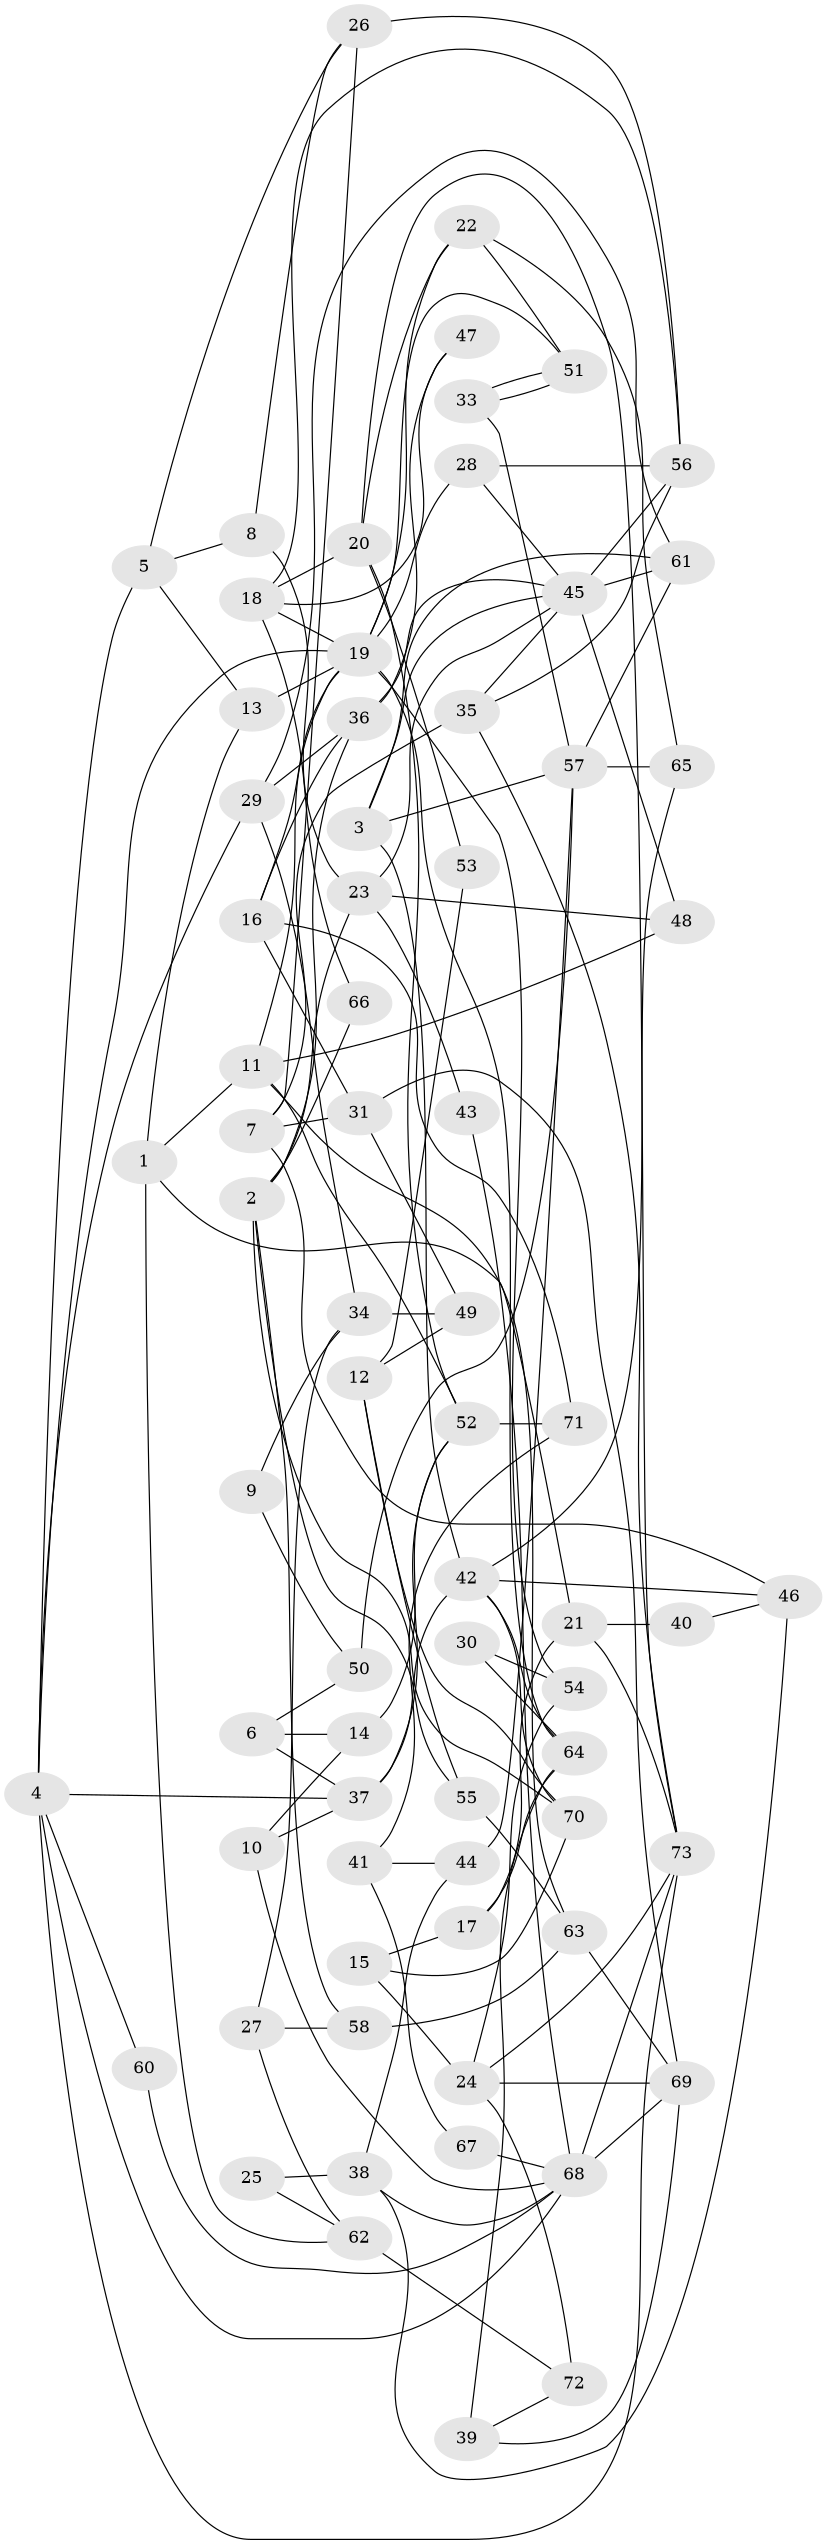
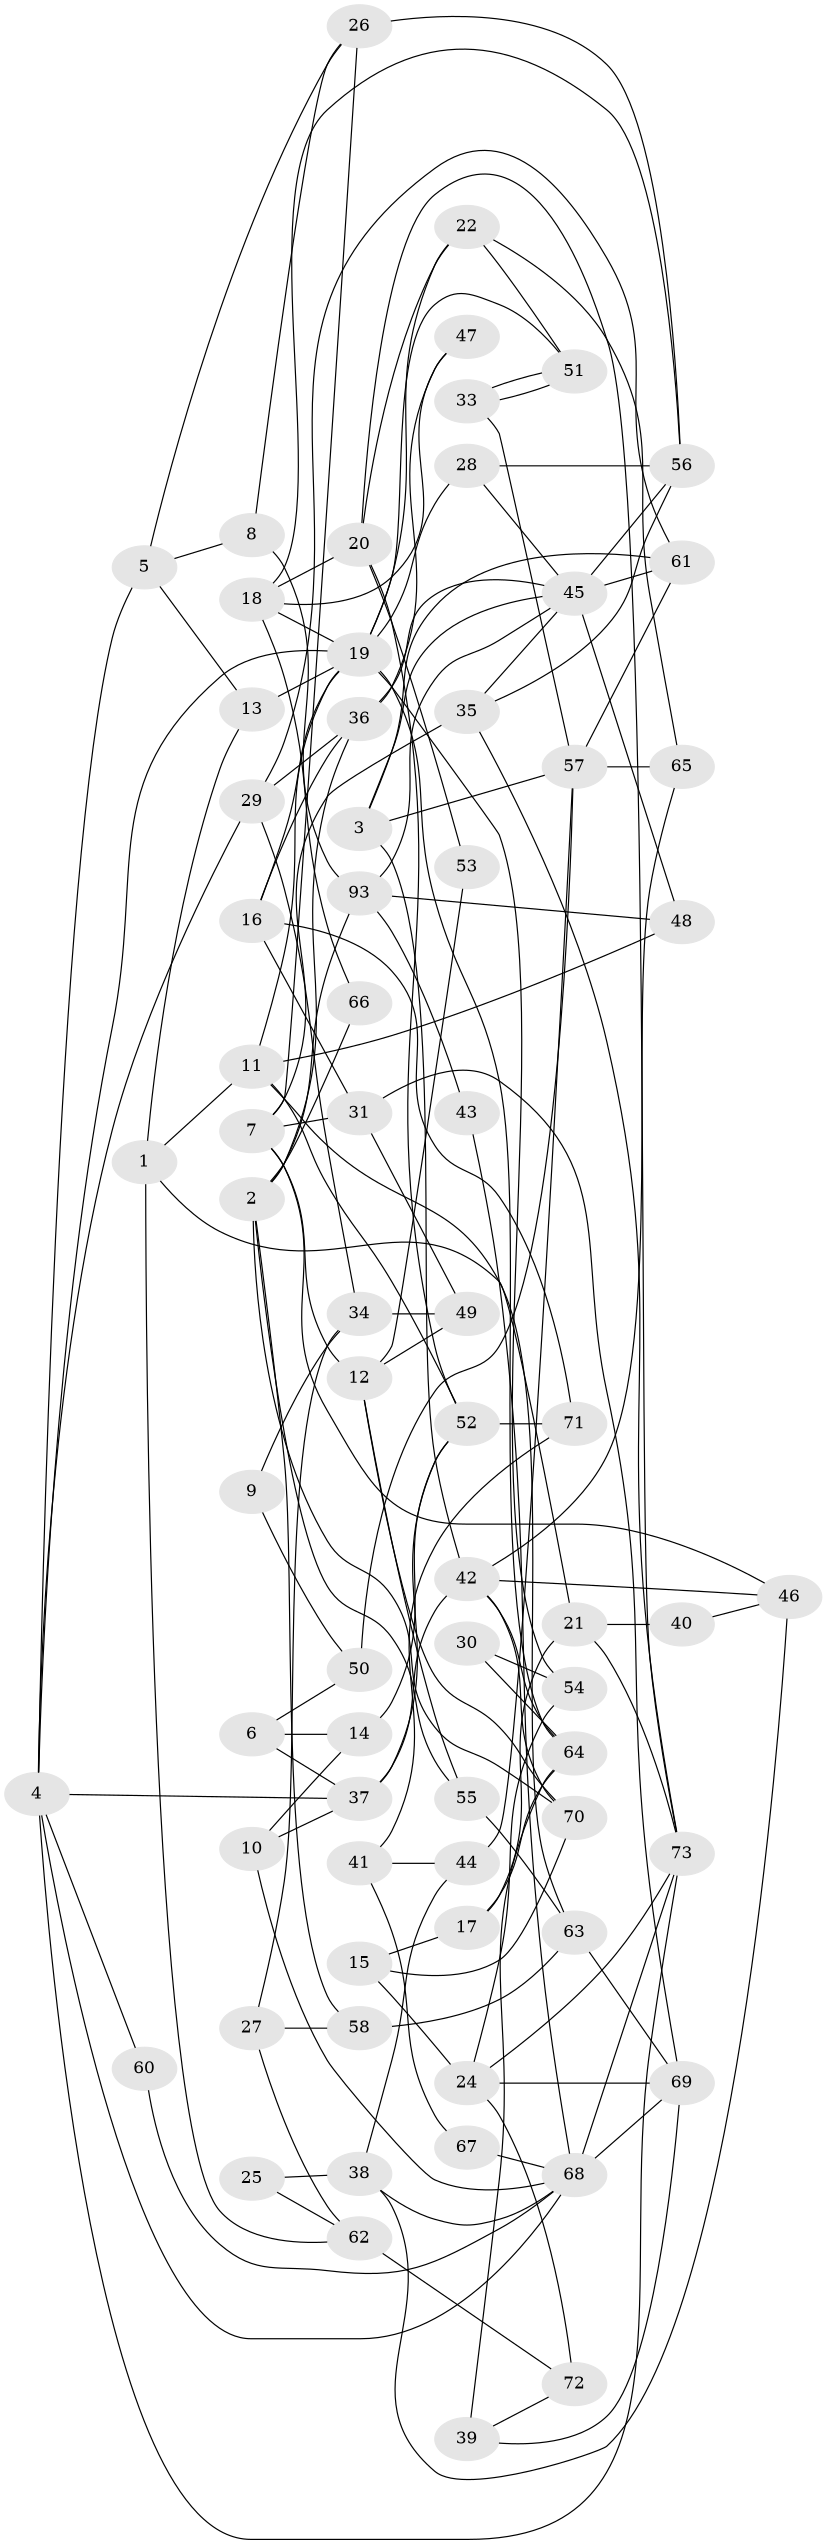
(360, 893) -> (360, 893)
none -> (310, 1301)
